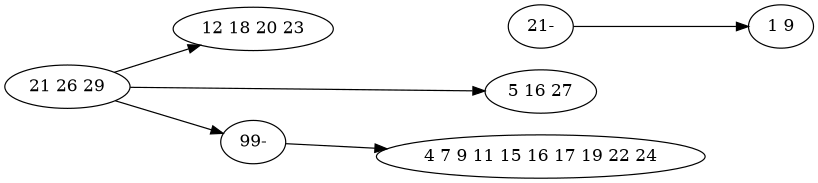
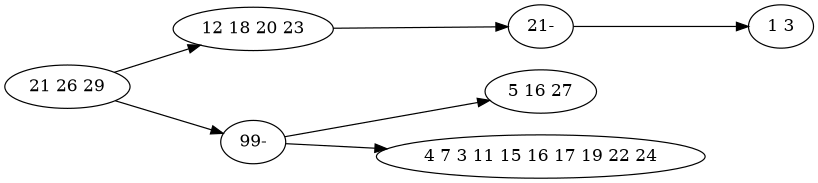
(781, 26) -> (781, 26)
none -> (415, 28)
(301, 89) -> (381, 120)
(541, 157) -> (541, 157)
